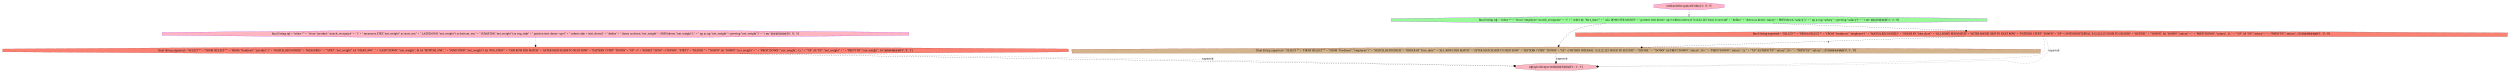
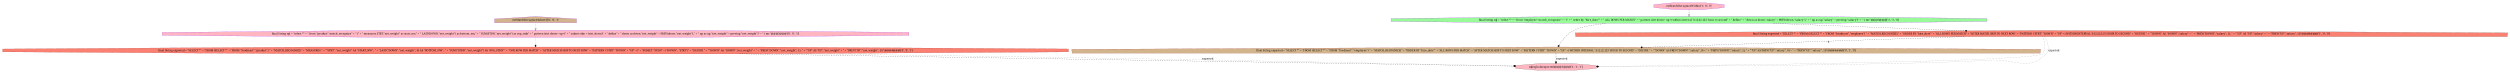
none -> (536, 20)
